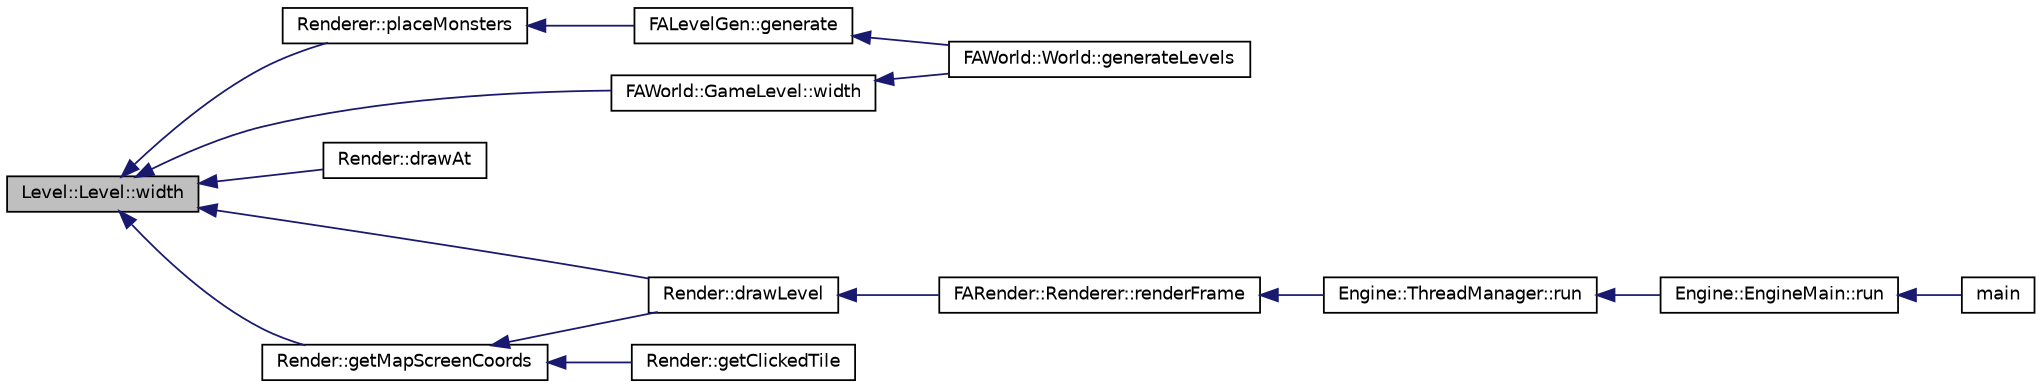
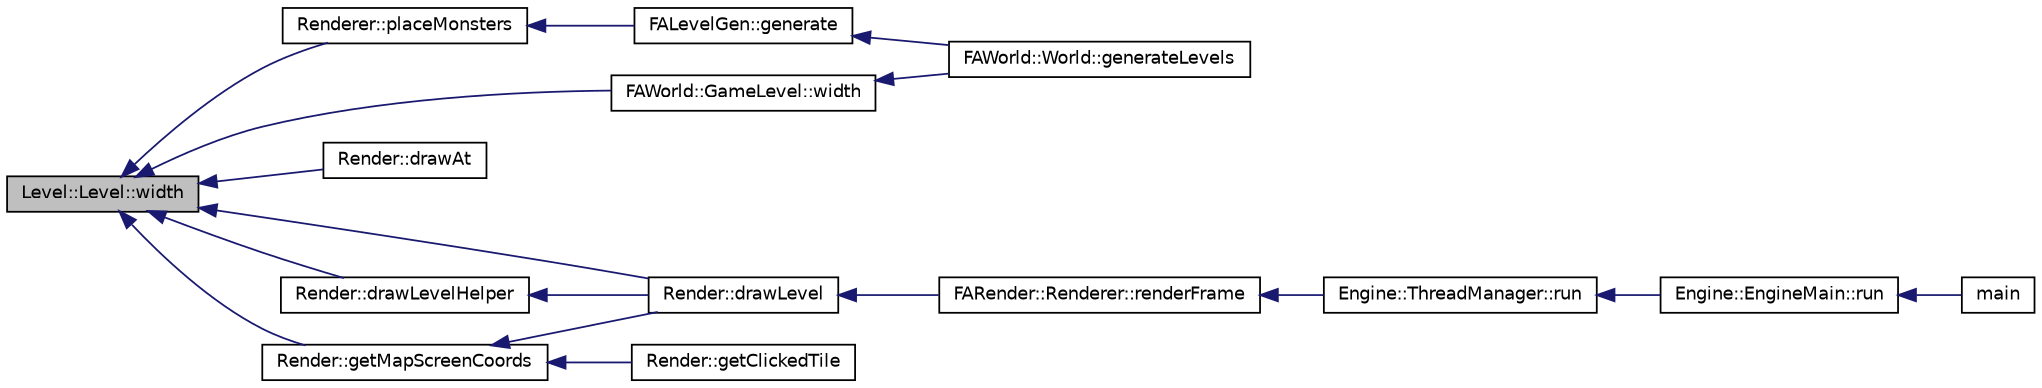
none -> (405, 295)
